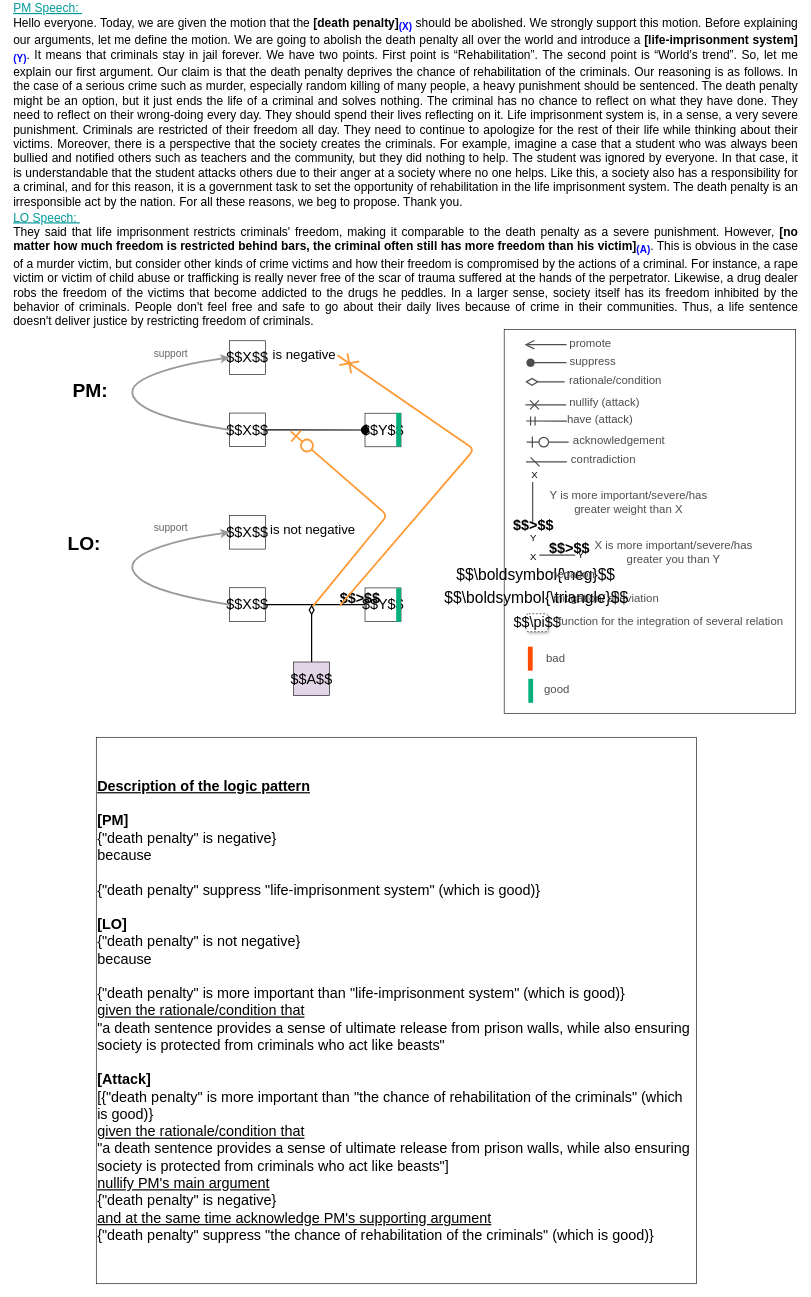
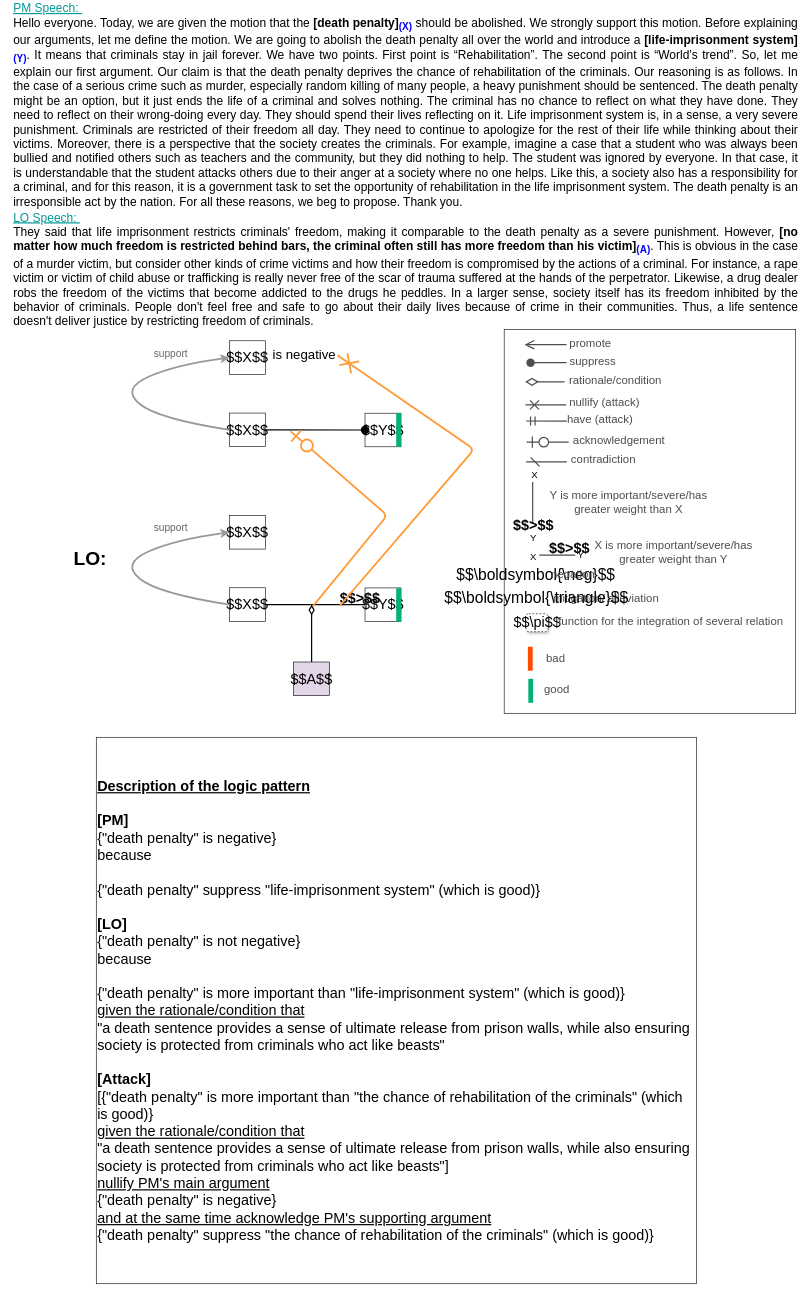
(90, 391) -> none
(313, 530) -> none
(84, 544) -> (90, 559)
(674, 552) -> (674, 552)
